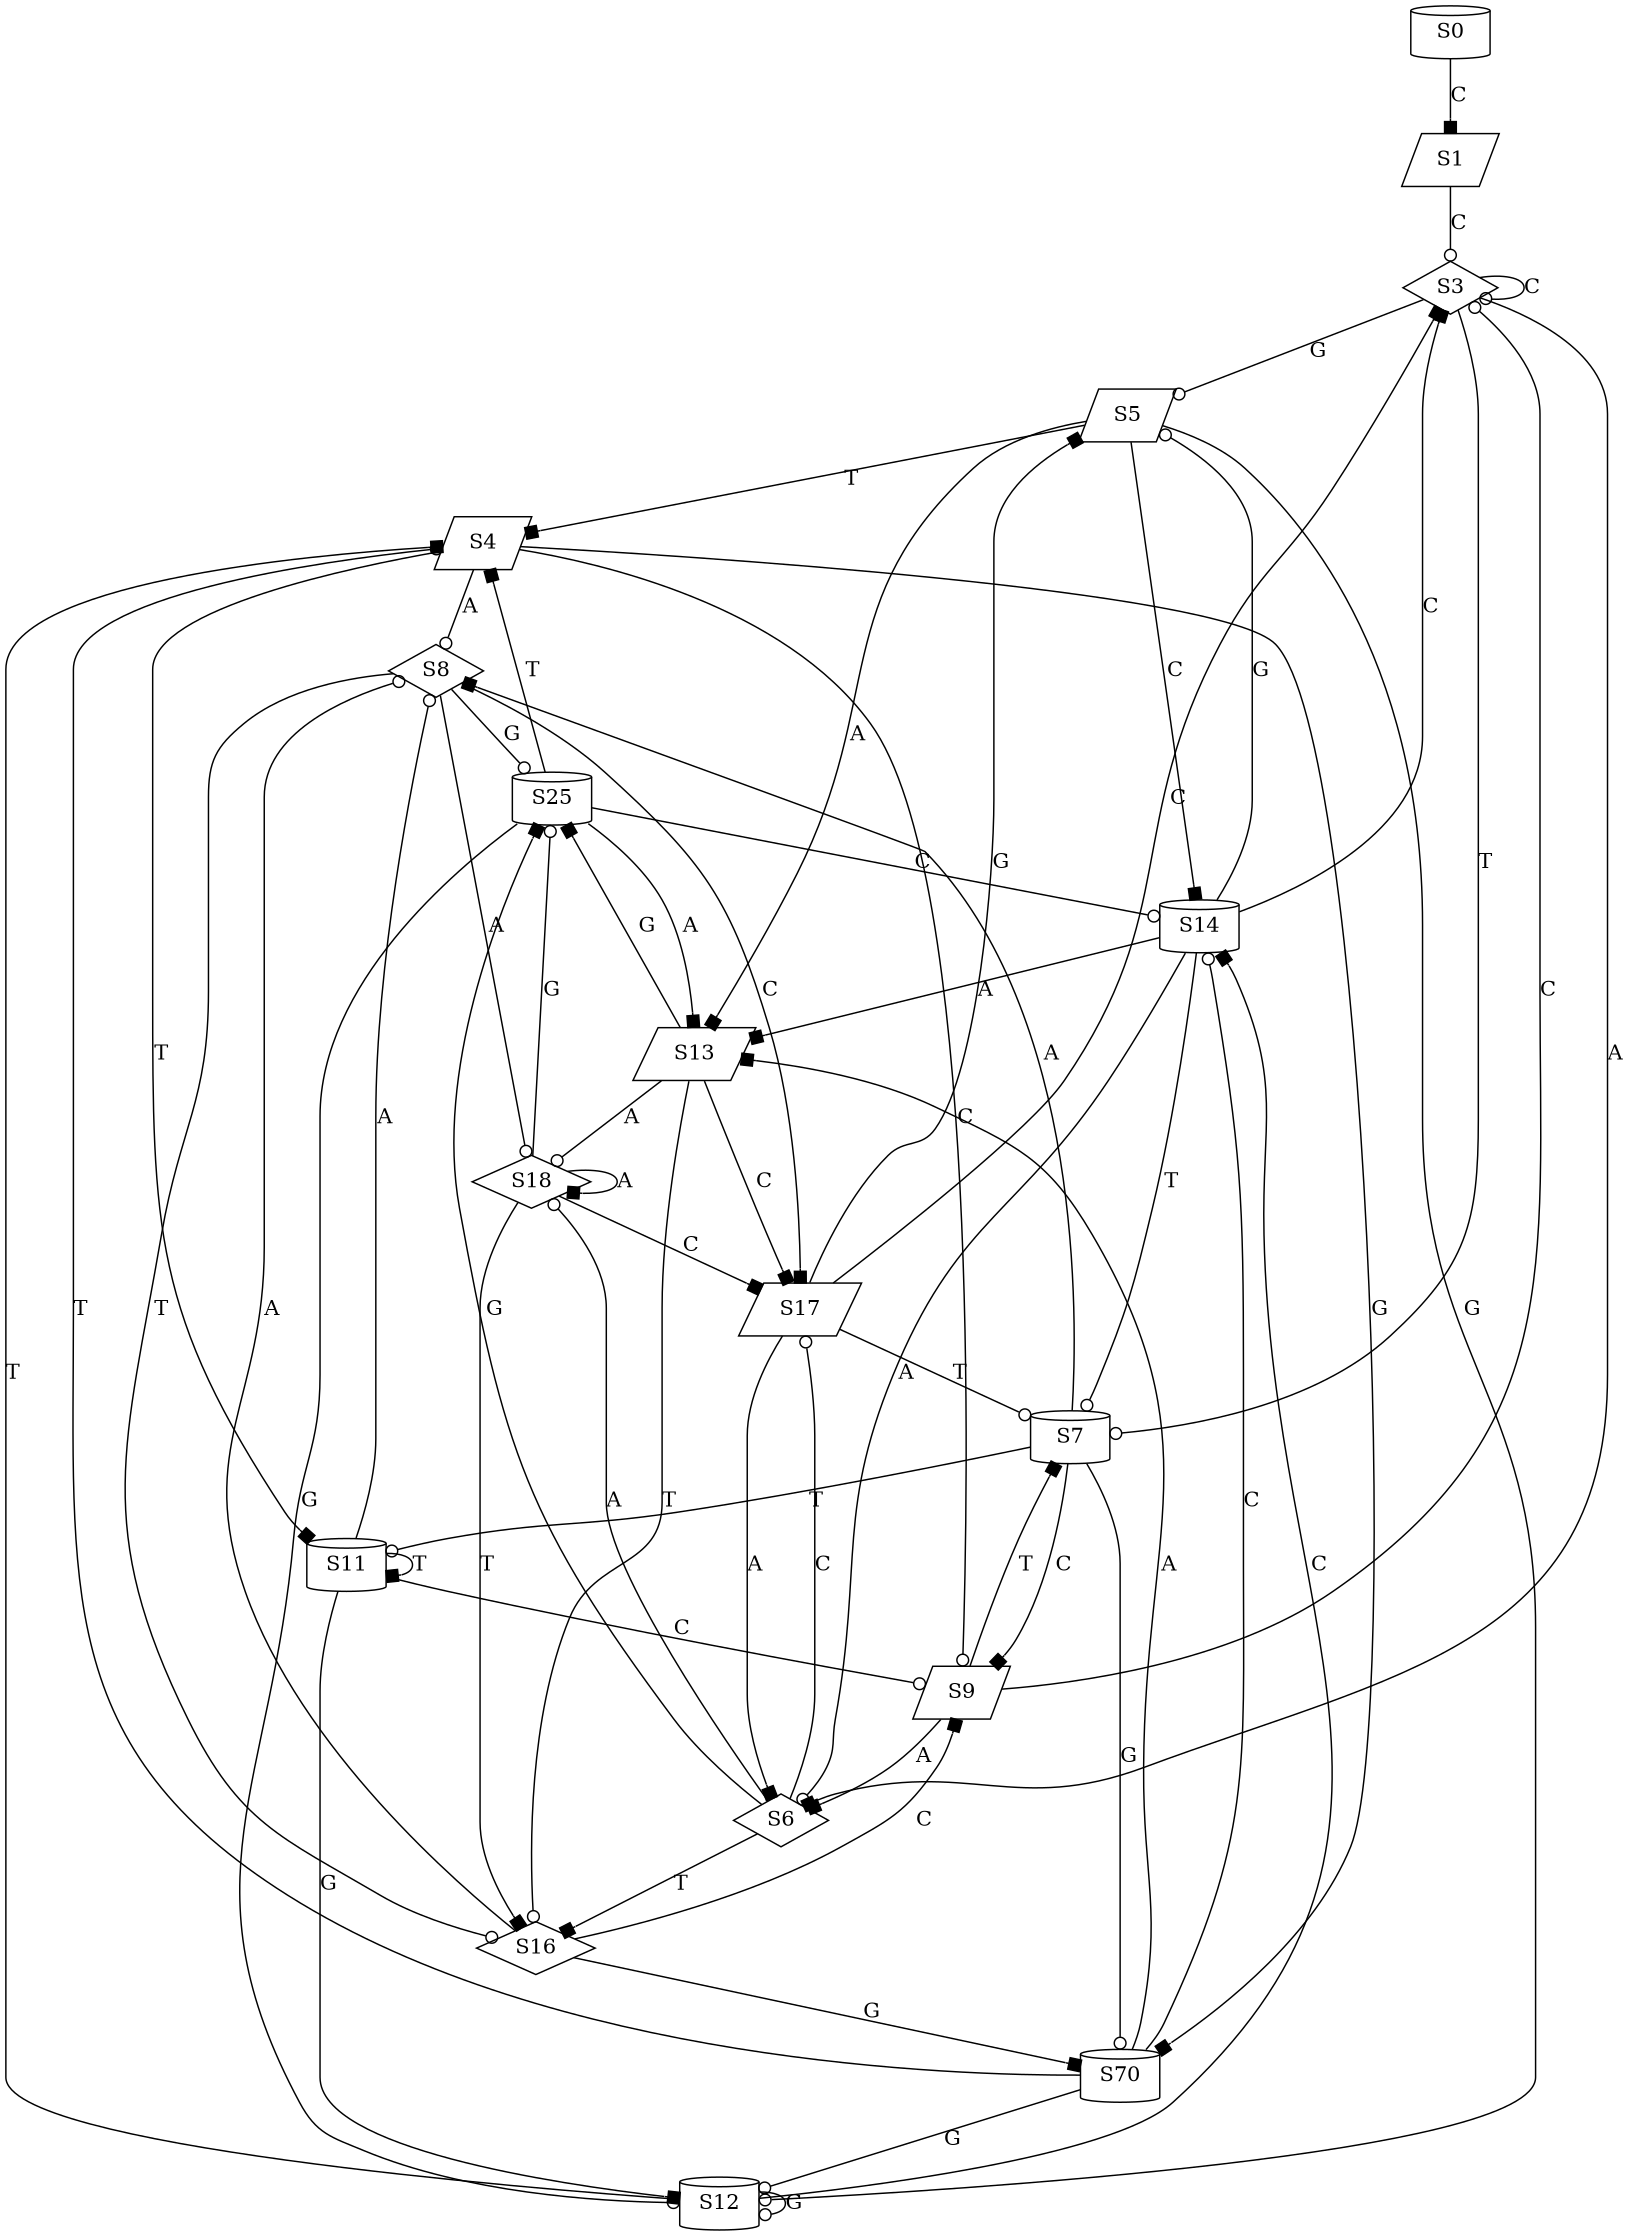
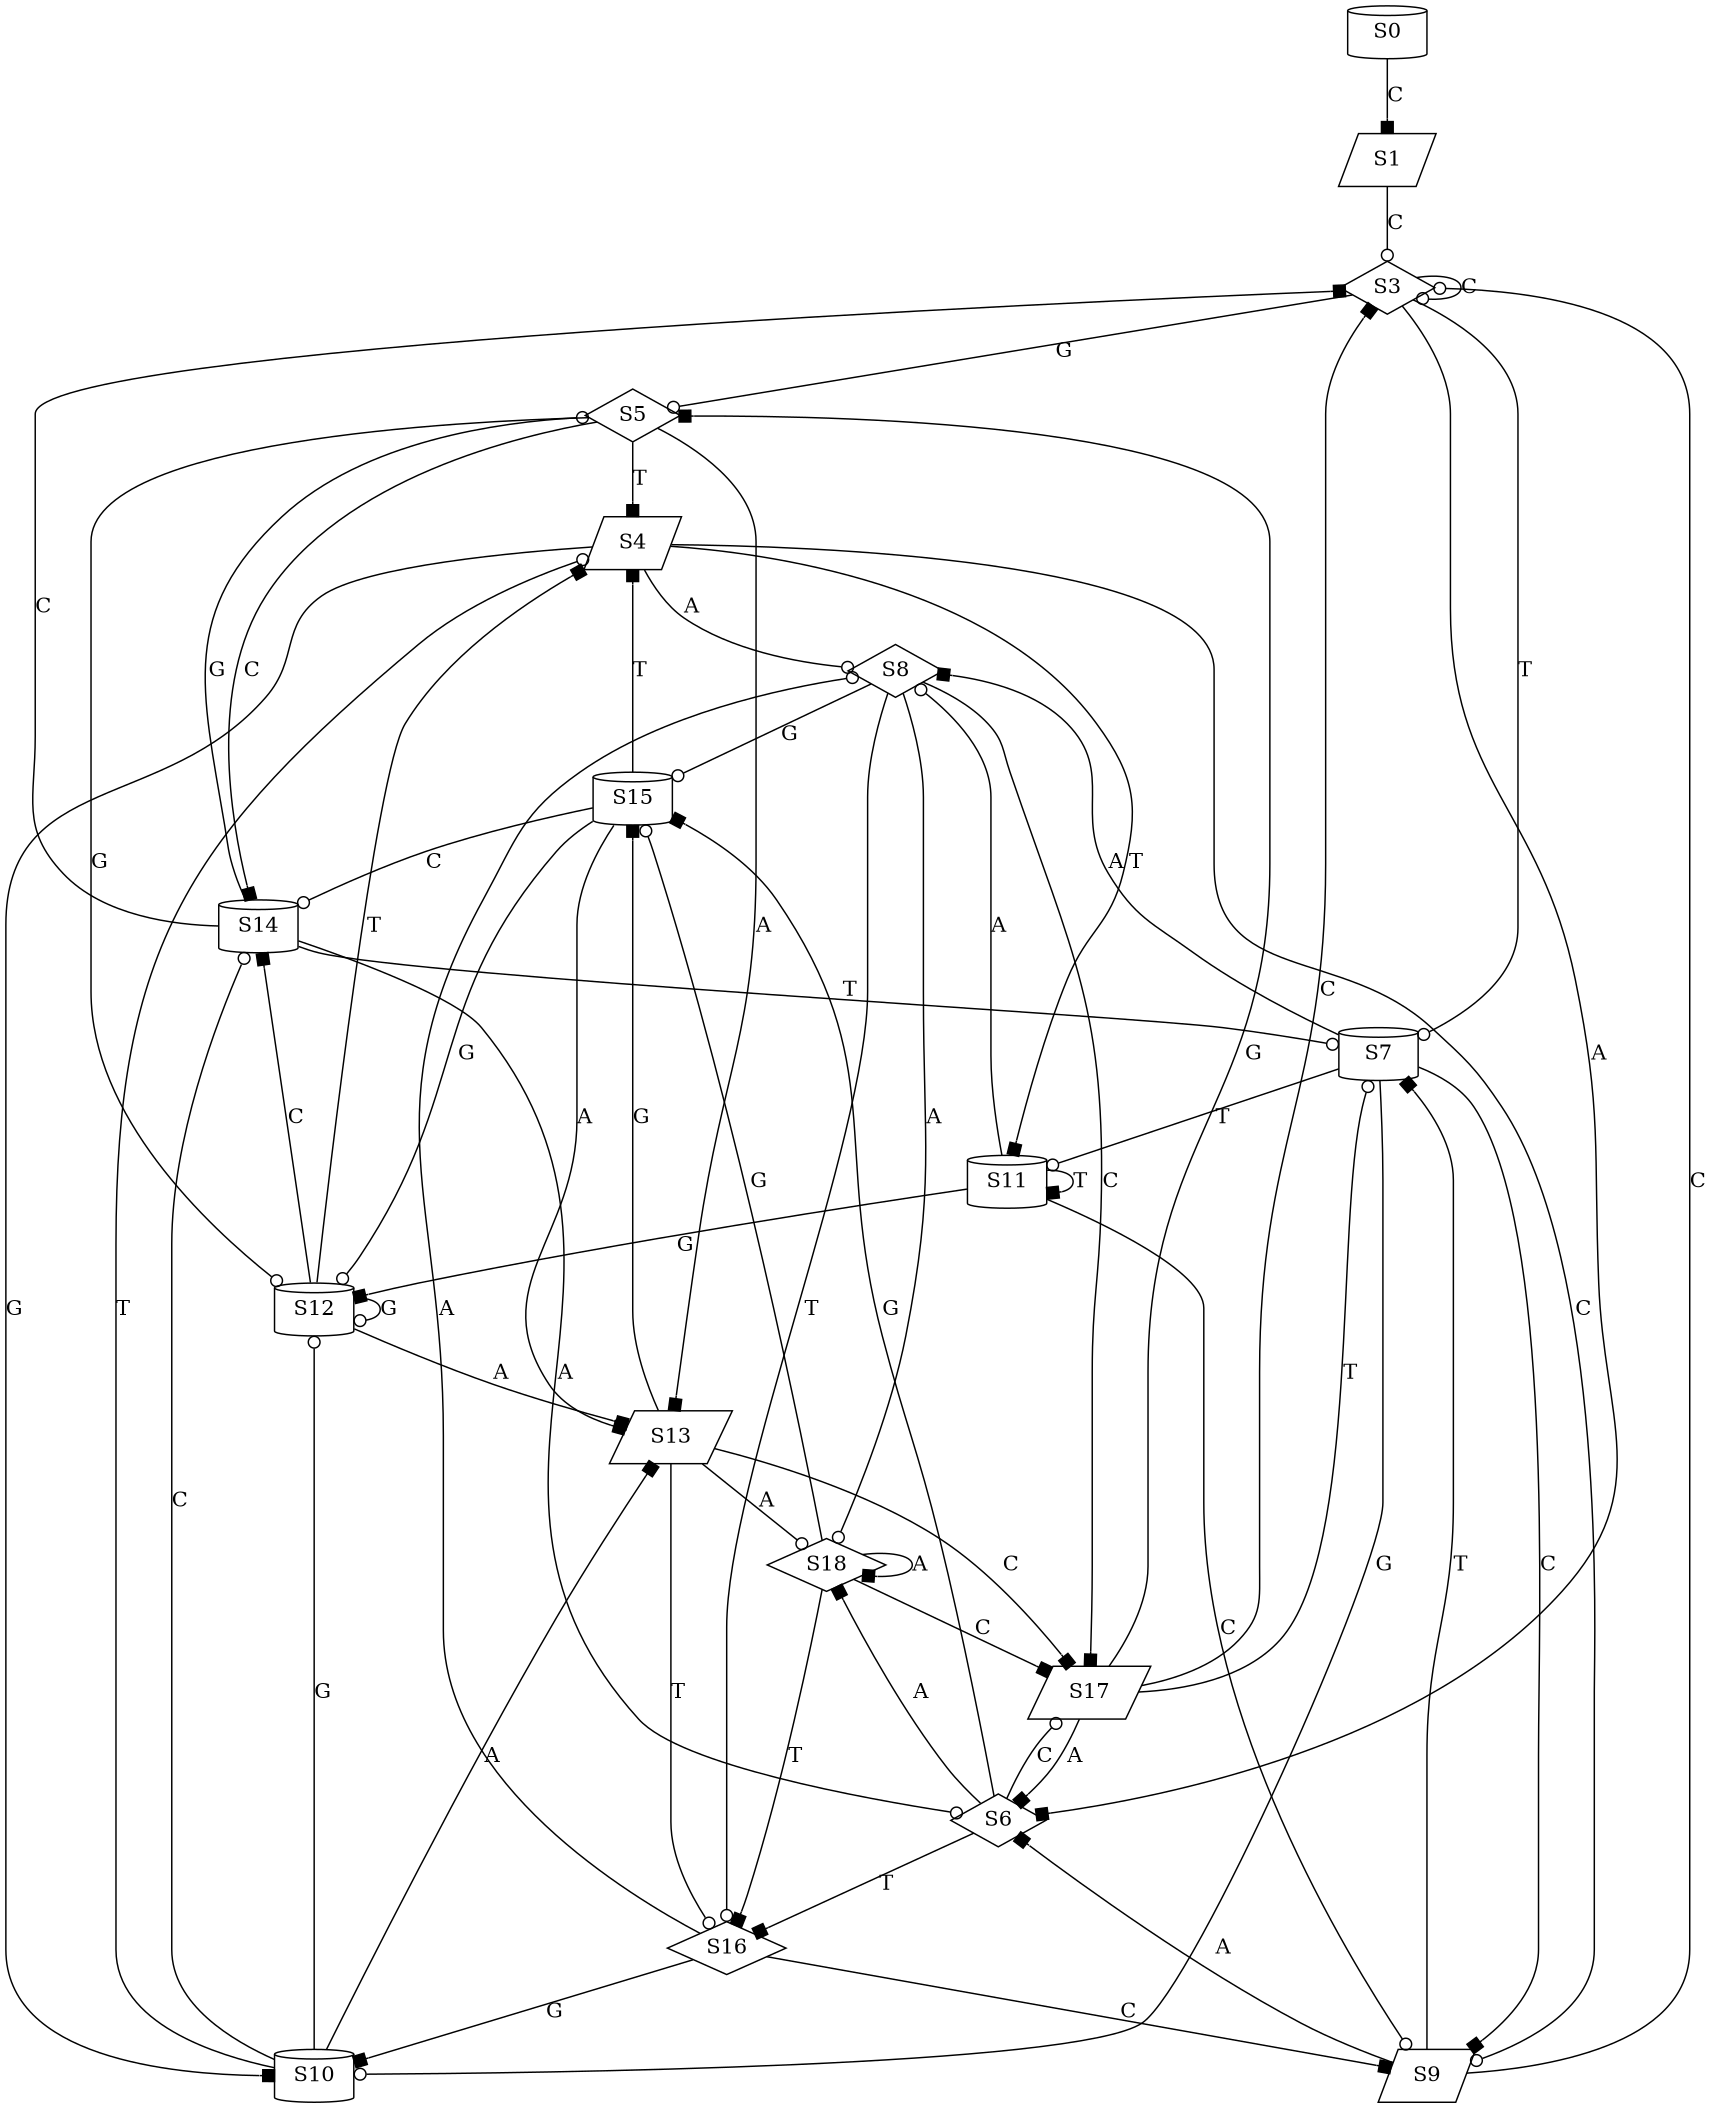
(1127, 415) -> (633, 415)
(552, 799) -> (633, 799)
(962, 986) -> (482, 1380)
(613, 1535) -> (905, 1707)
(1120, 2076) -> (314, 2076)
